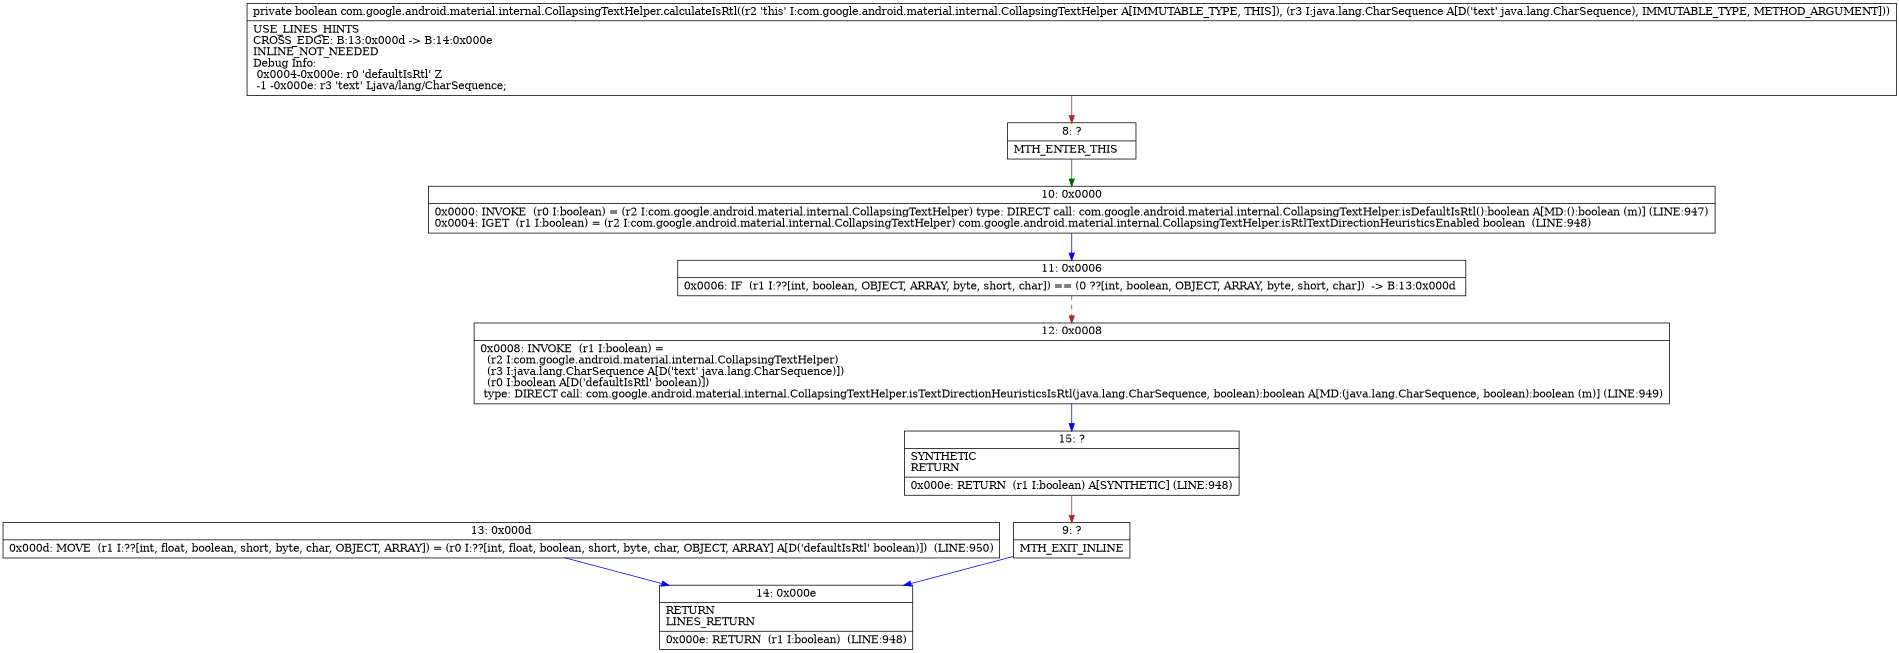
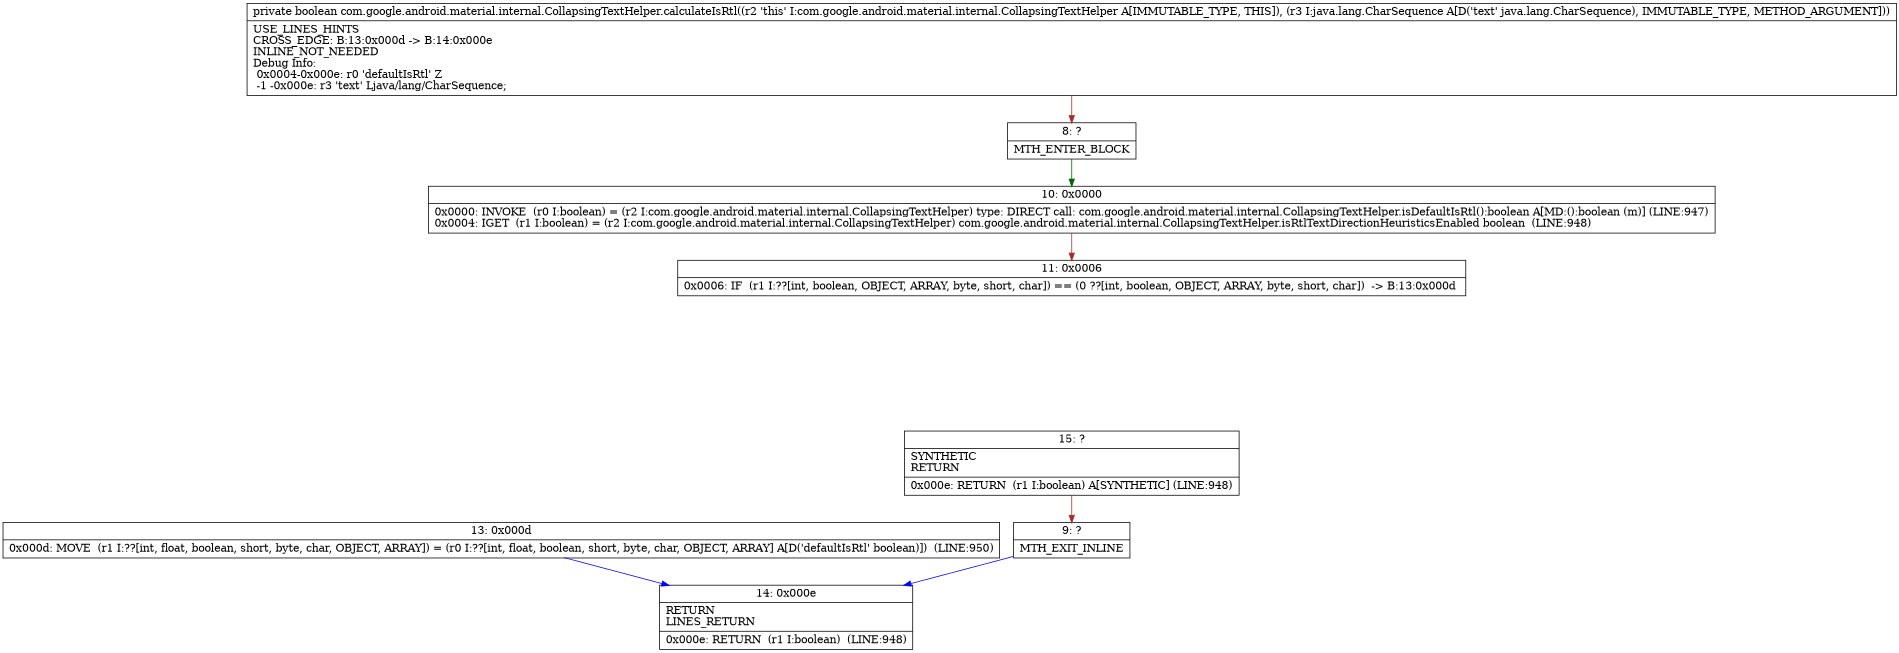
(1066, 150) -> (1072, 150)
(1072, 243) -> (1072, 243)
(1072, 363) -> none
